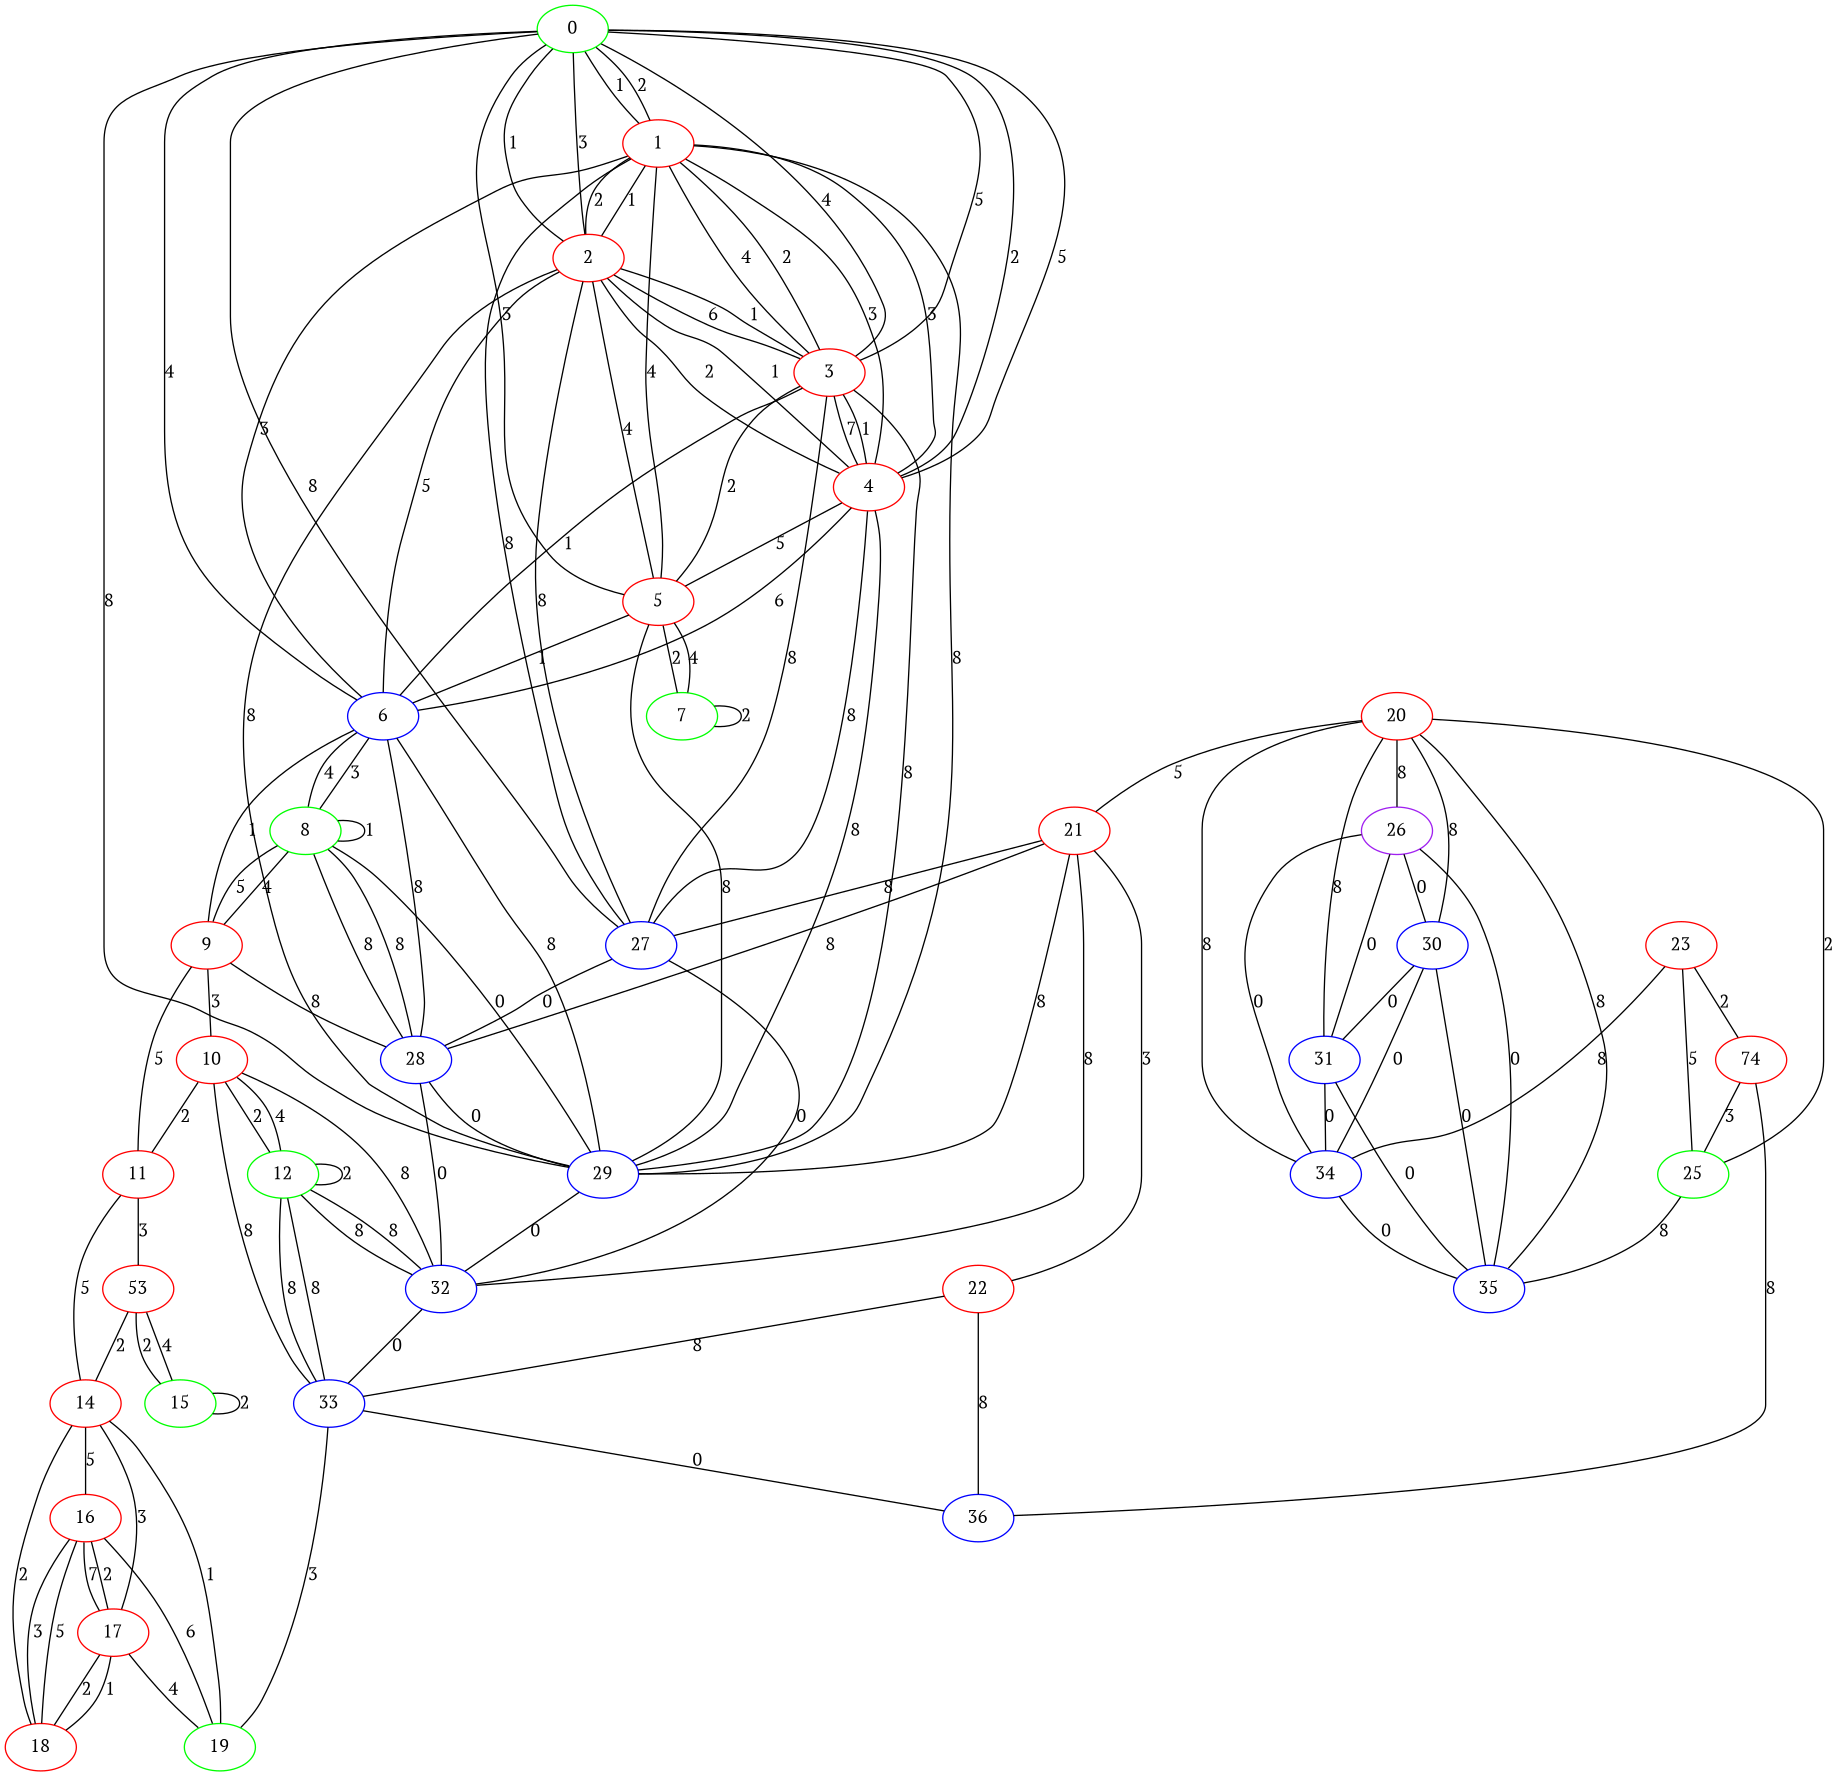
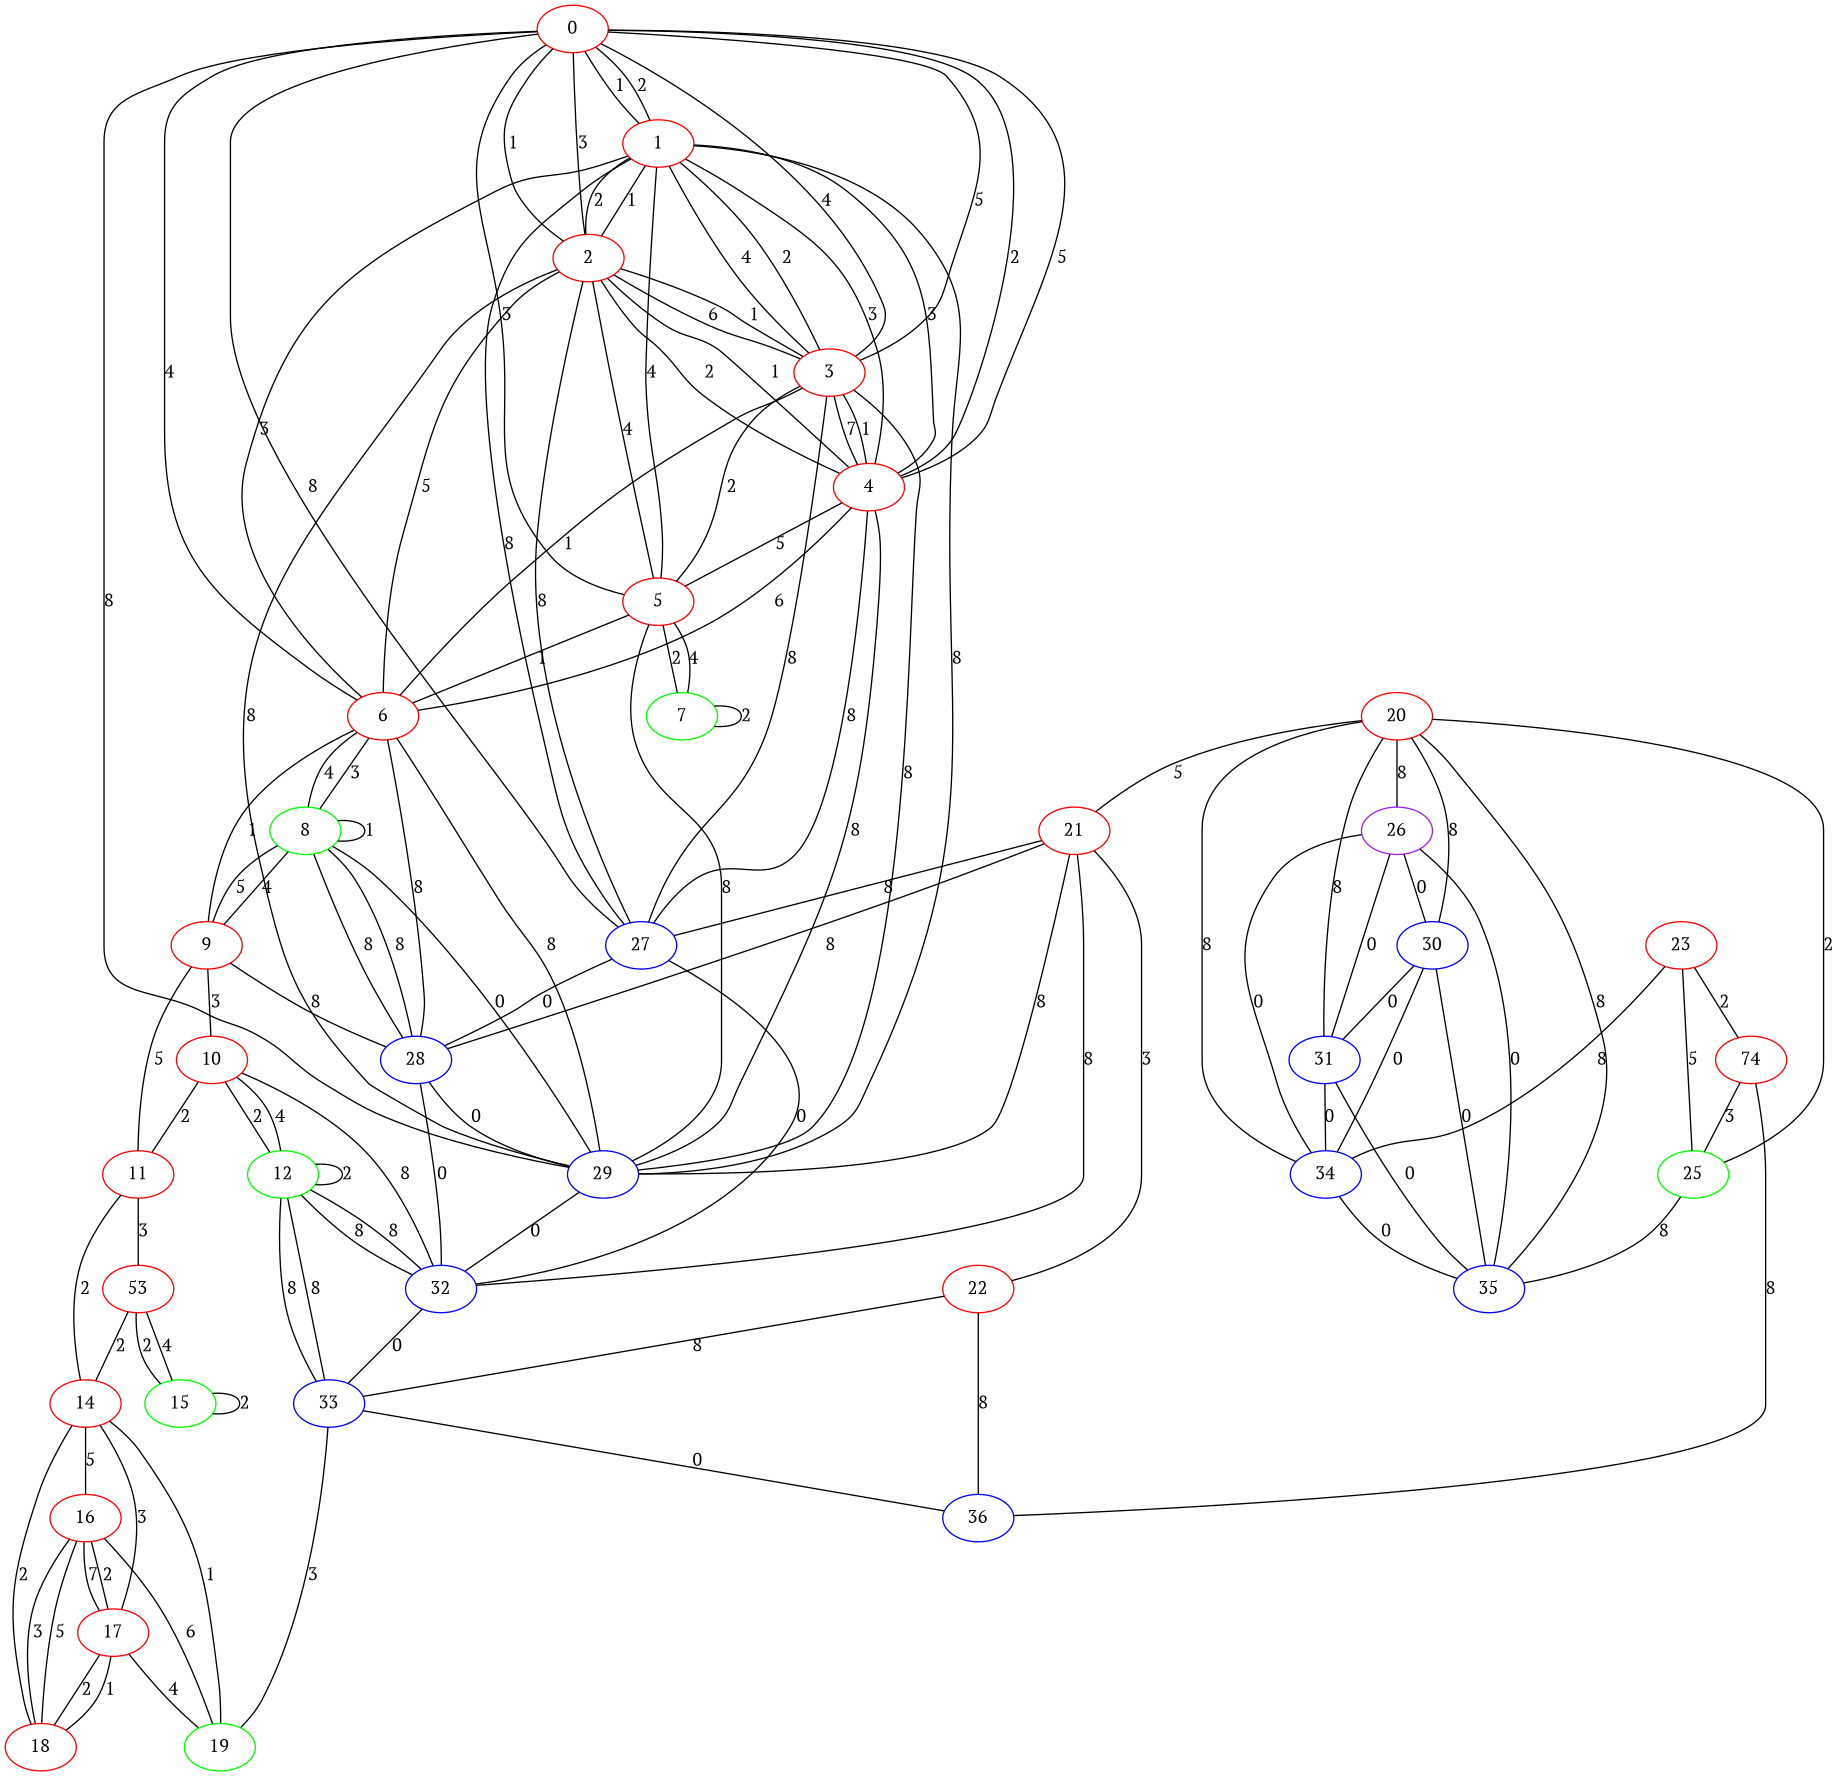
(573, 29) -> (573, 29)
(383, 716) -> (383, 716)
(243, 1240) -> none
(86, 1289) -> (86, 1289)
